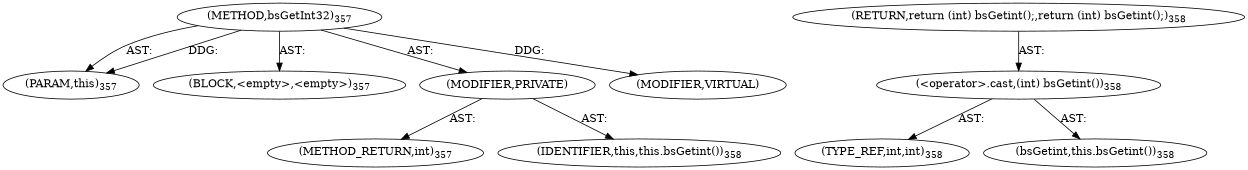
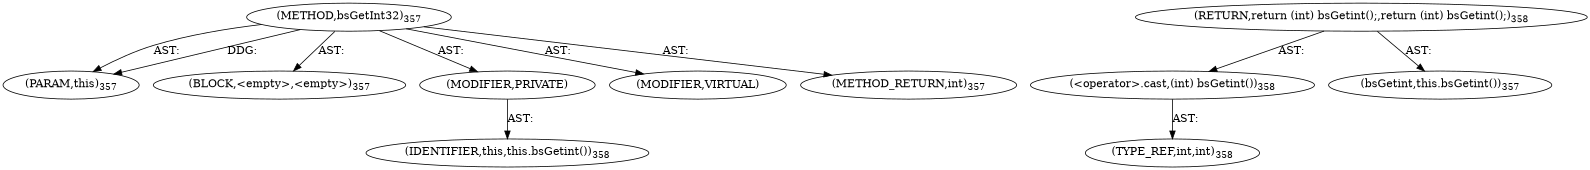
(531, 51) -> (560, 51)
(445, 117) -> (624, 51)
(1054, 117) -> (1398, 49)
(1166, 152) -> (1511, 84)
